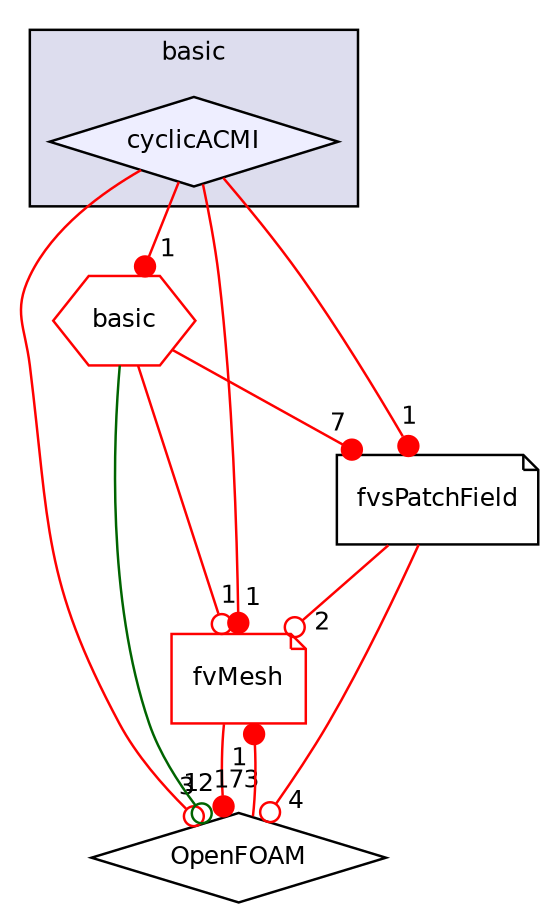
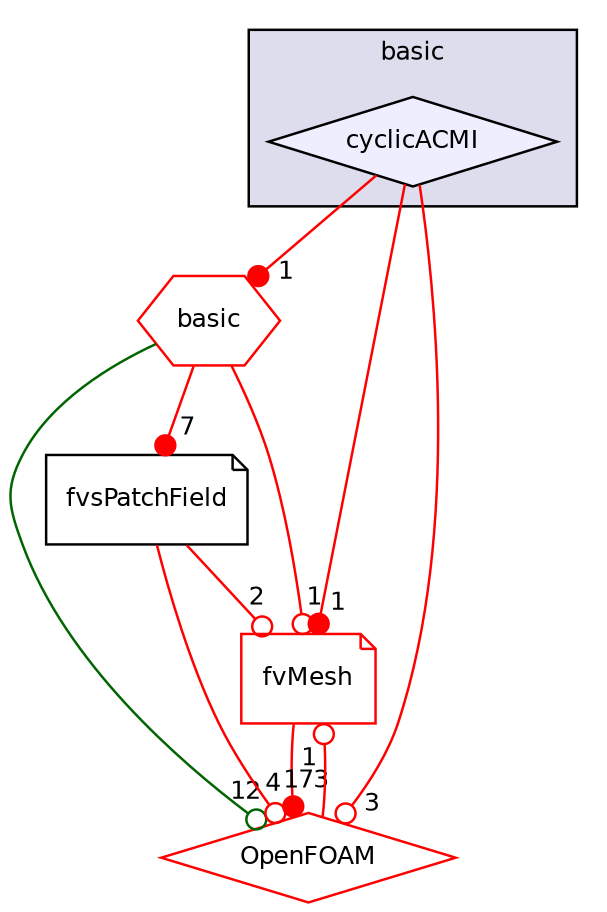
(319, 303) -> none
(255, 780) -> (325, 780)
(239, 858) -> (308, 858)
